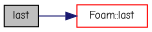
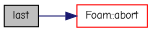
(112, 16) -> (112, 16)
